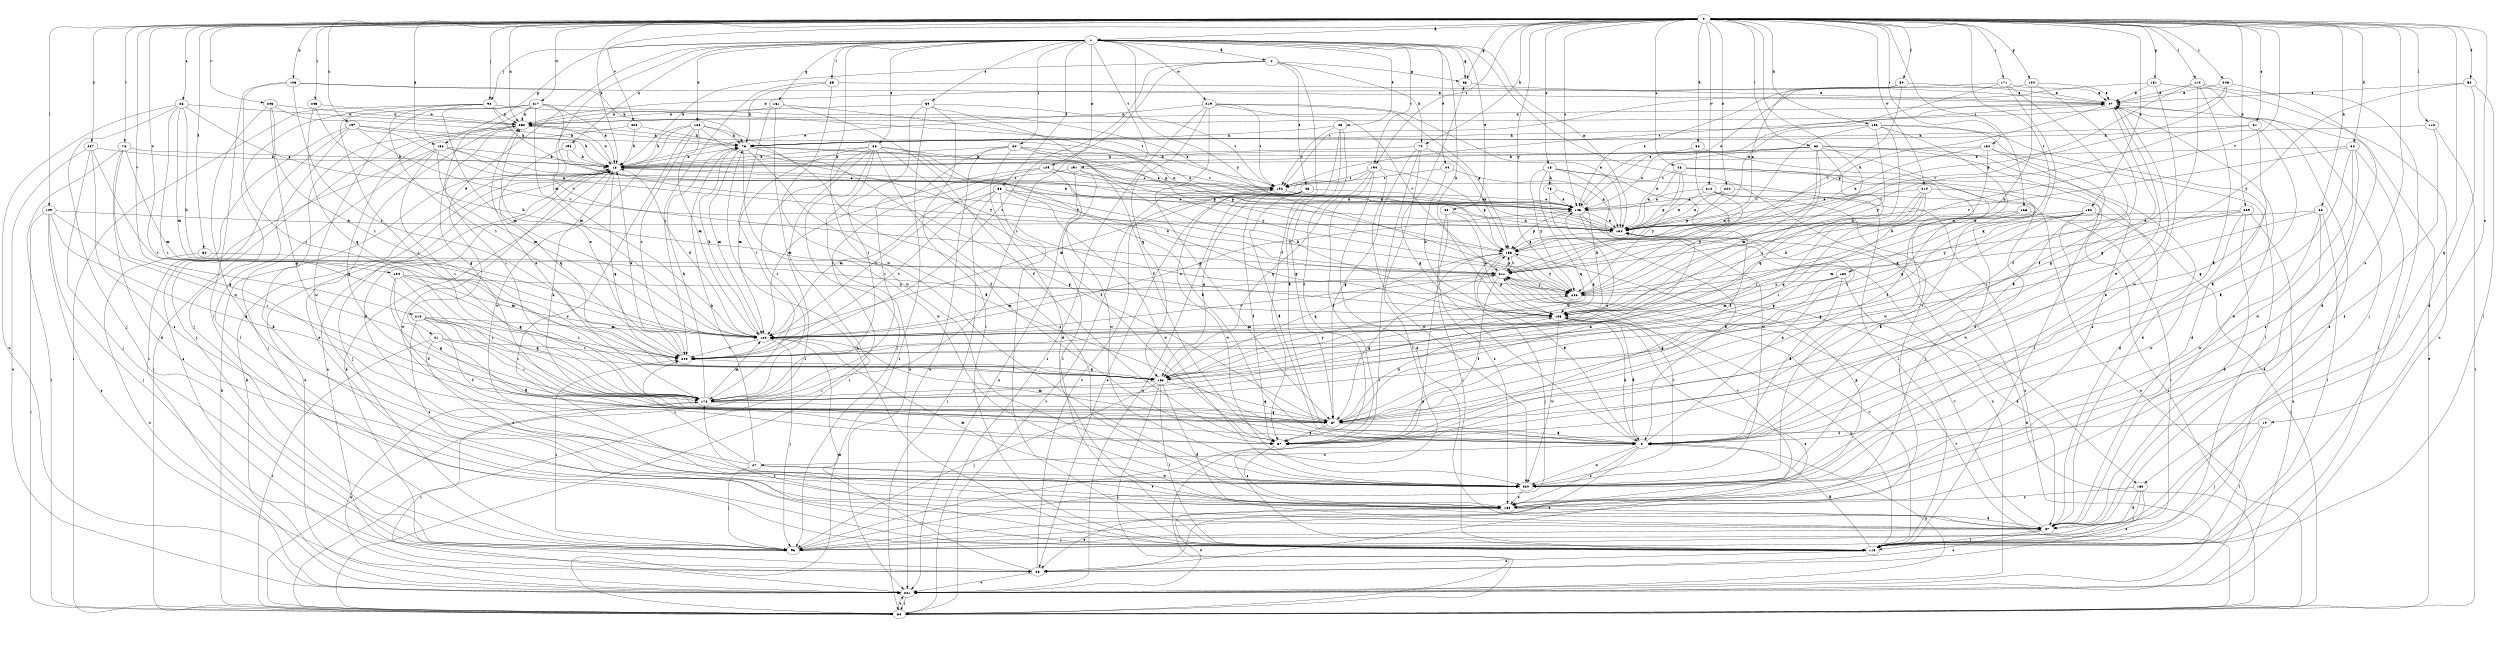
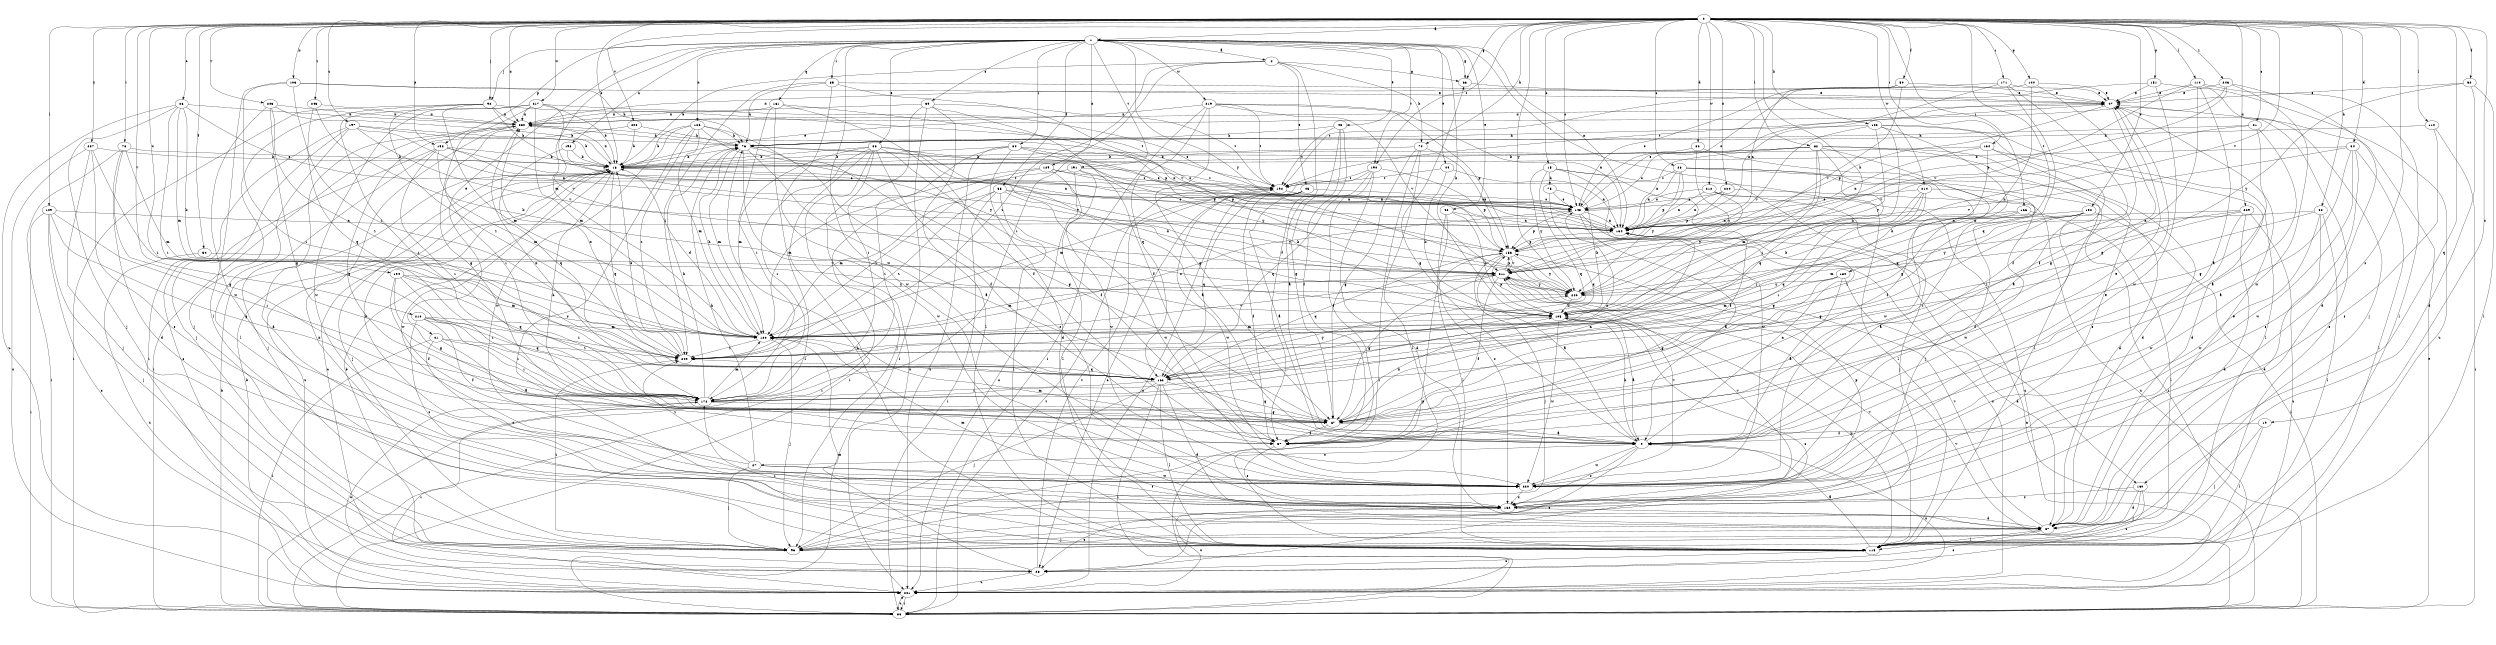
none -> (1168, 171)
(1415, 323) -> (2053, 394)
